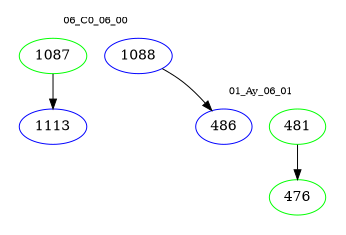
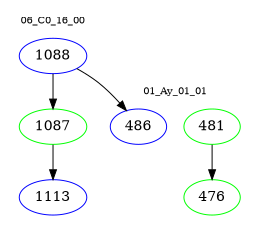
(96, 21) -> (53, 21)
none -> (53, 87)
(261, 92) -> (175, 92)
